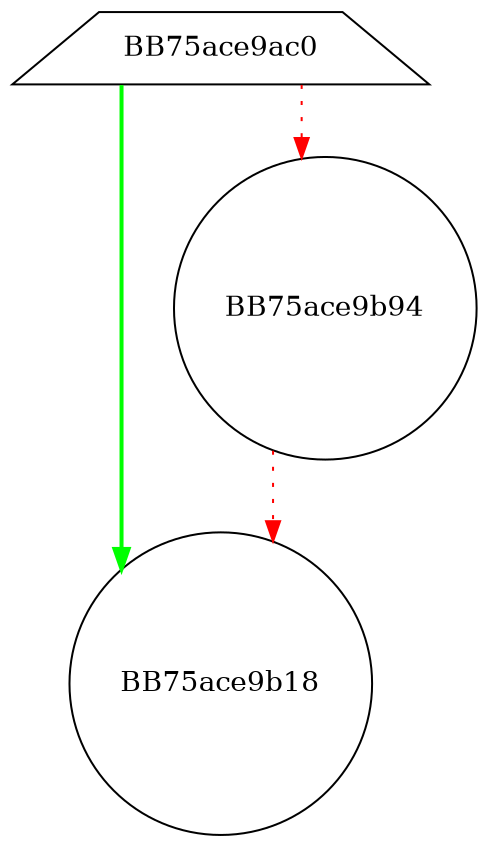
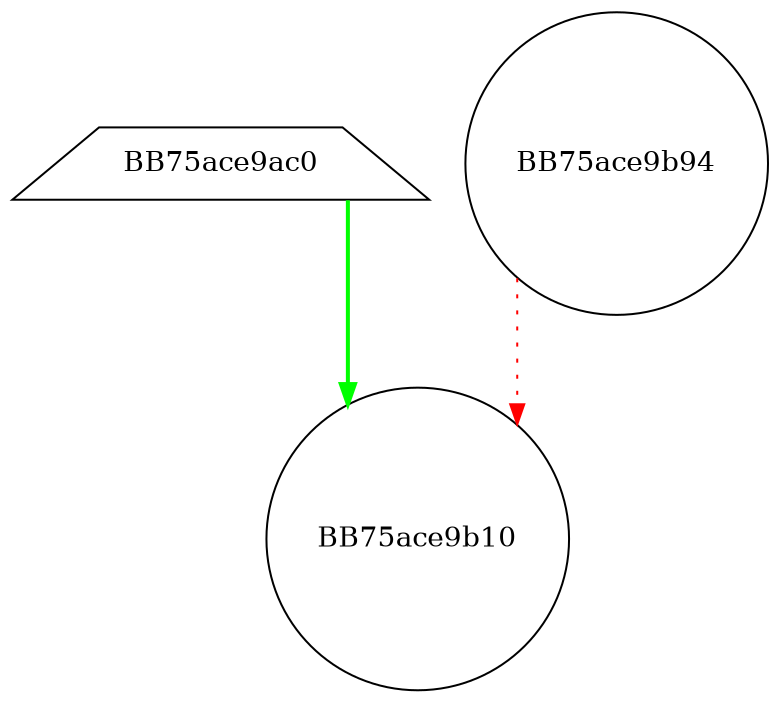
(302, 111) -> none
(221, 684) -> (418, 539)
